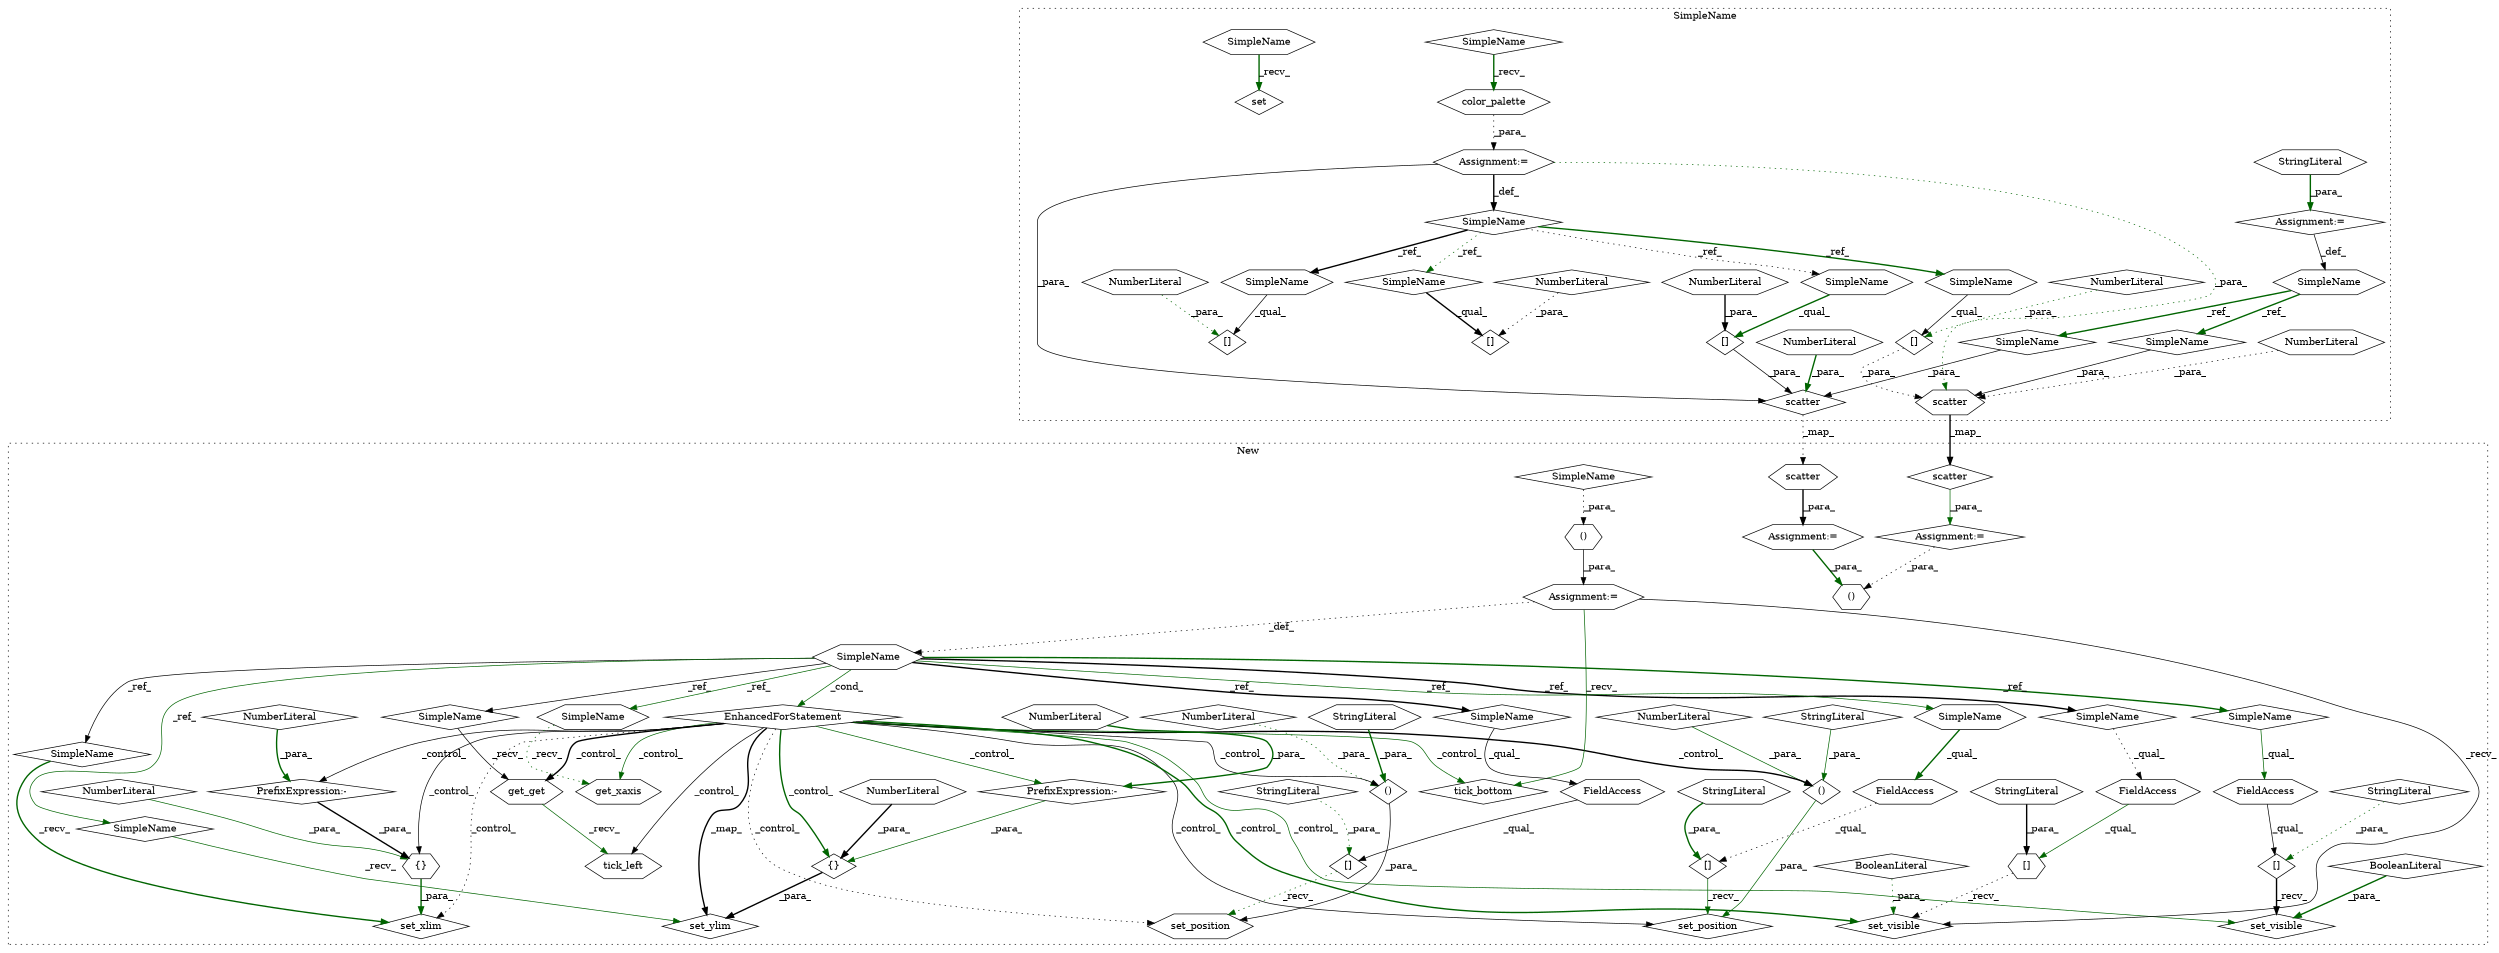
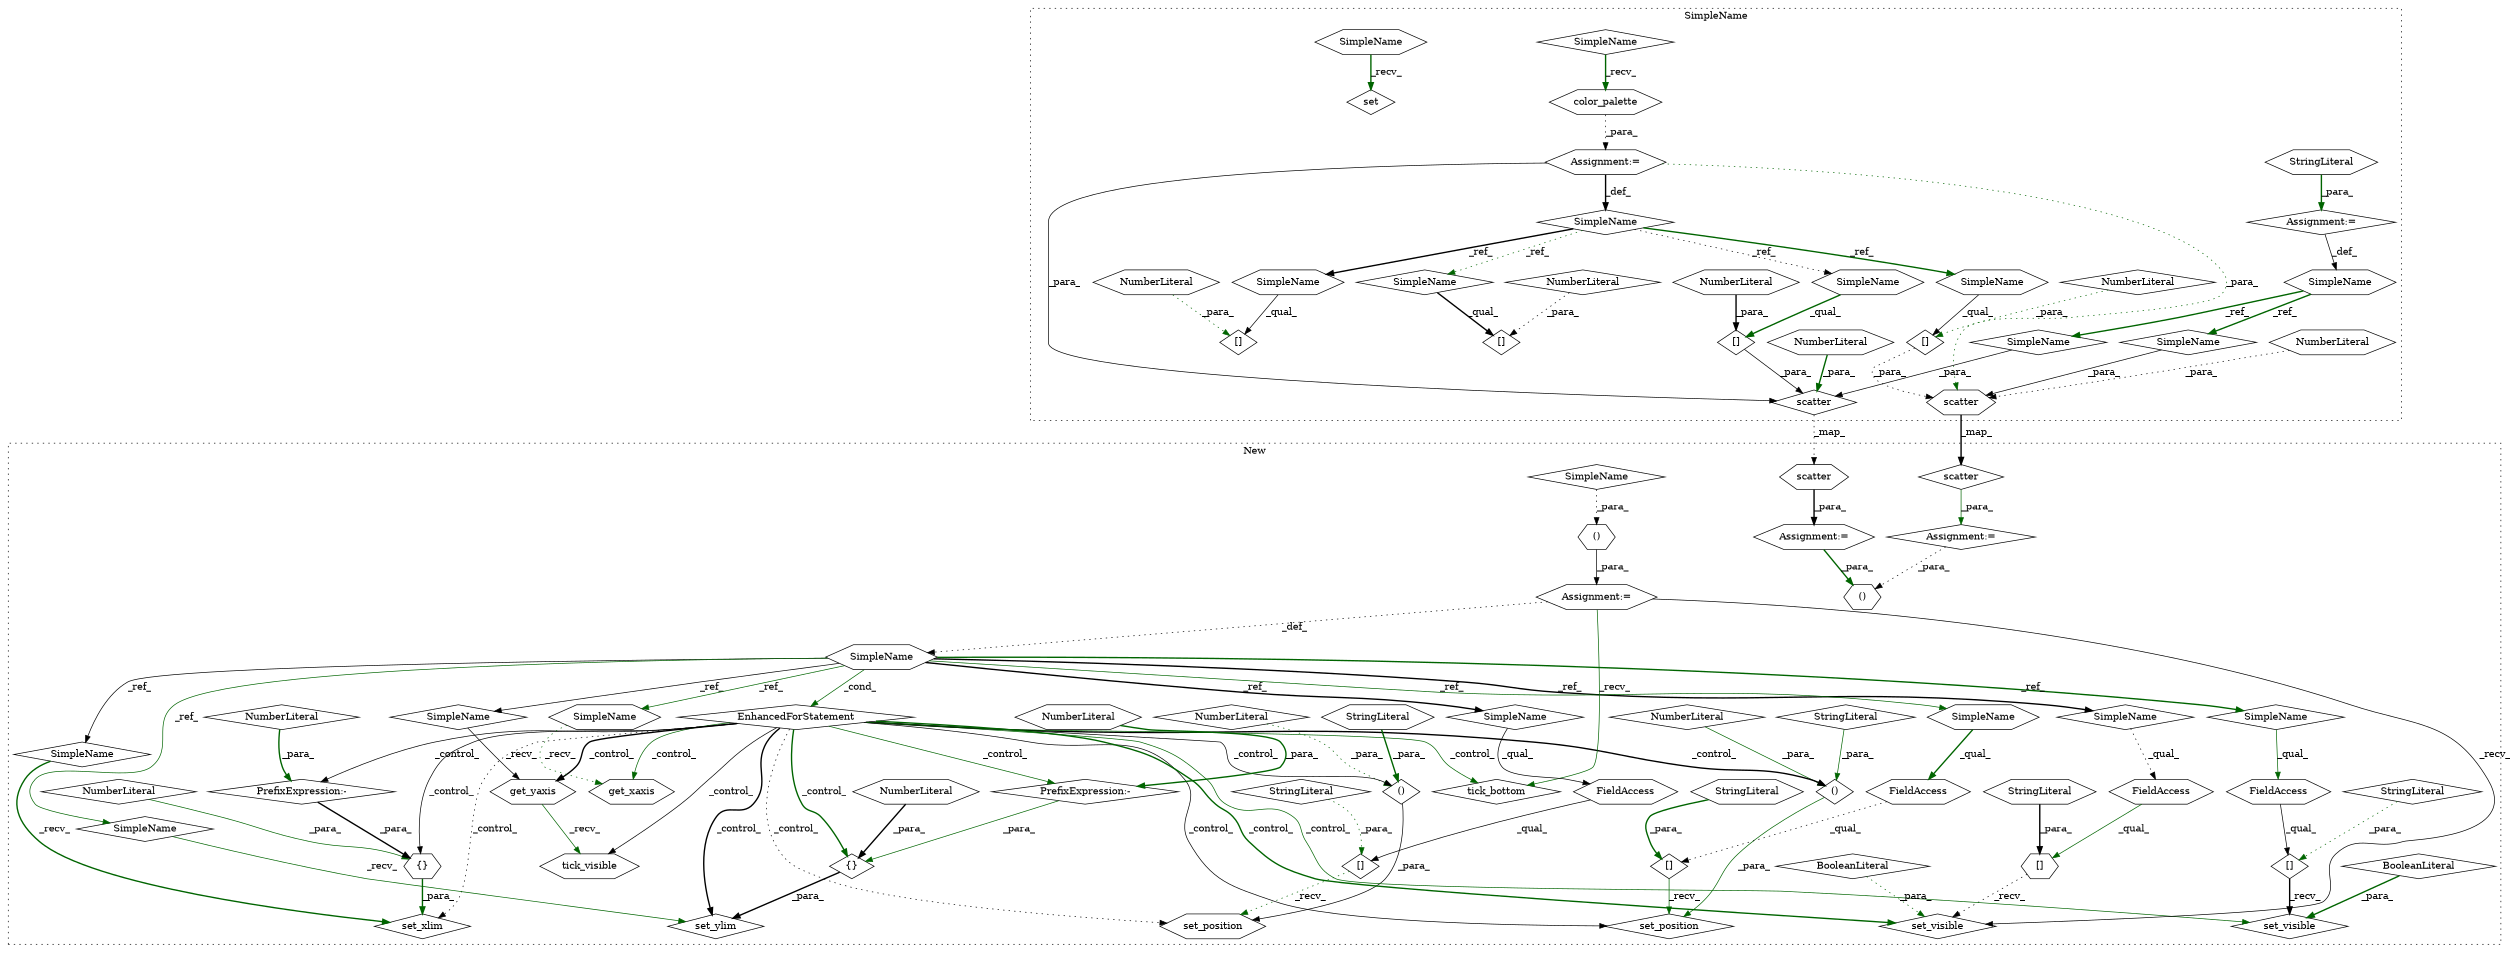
(527, 792) -> (533, 792)
(727, 829) -> (739, 829)
(623, 866) -> (589, 866)
